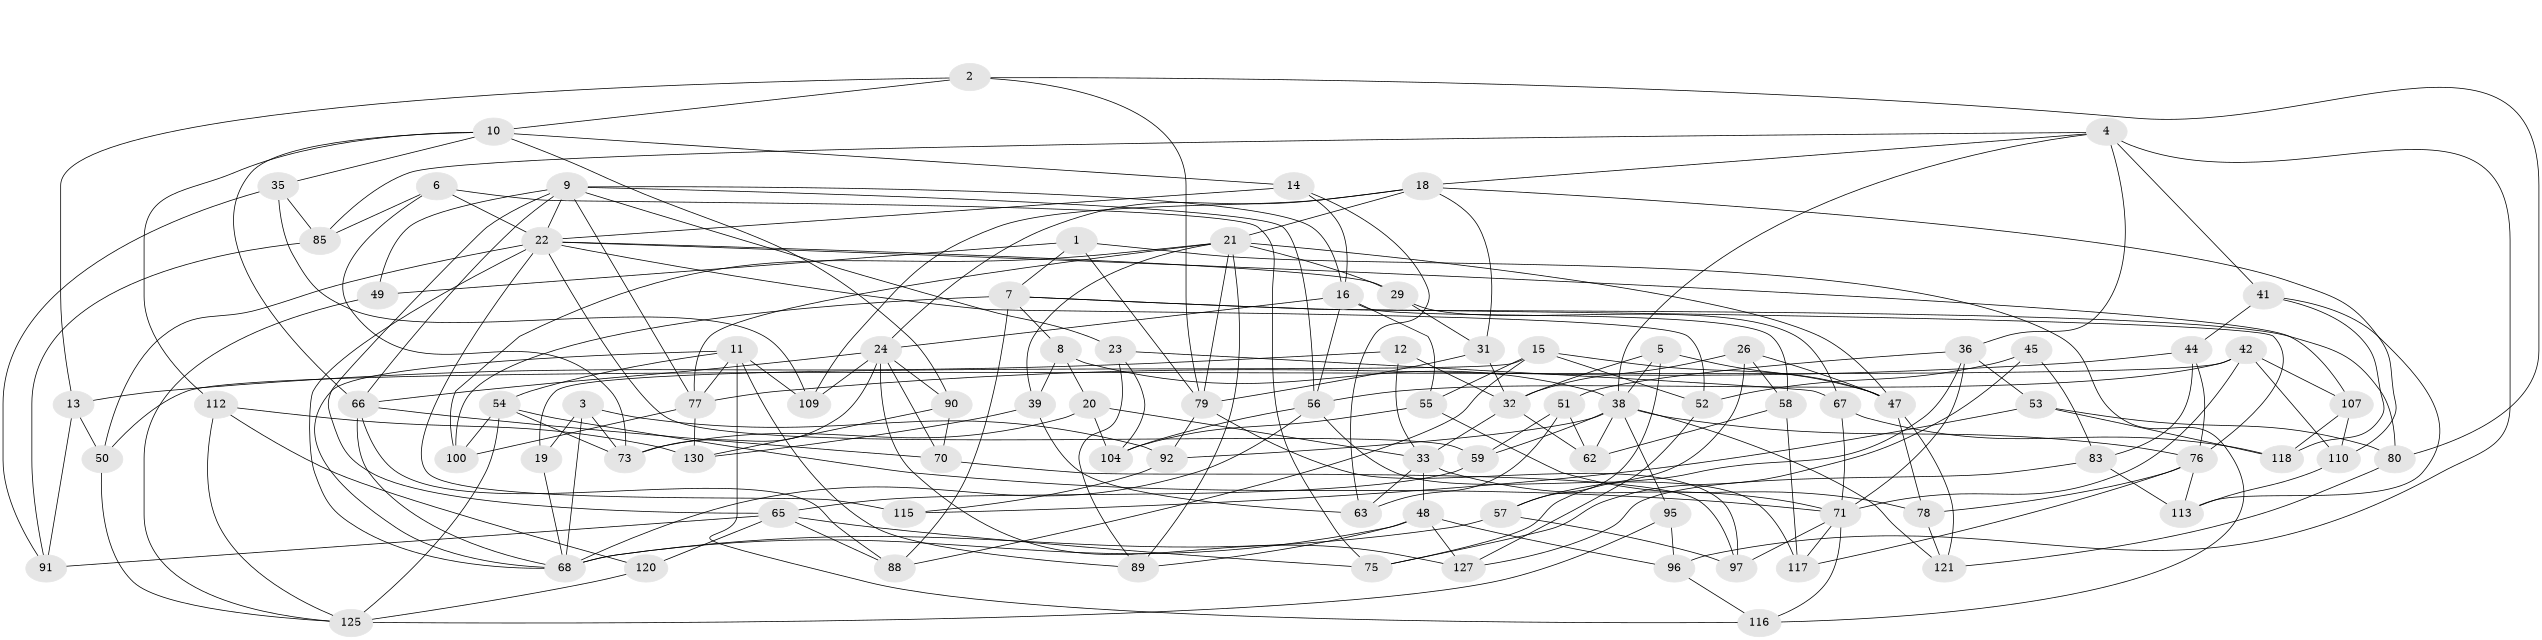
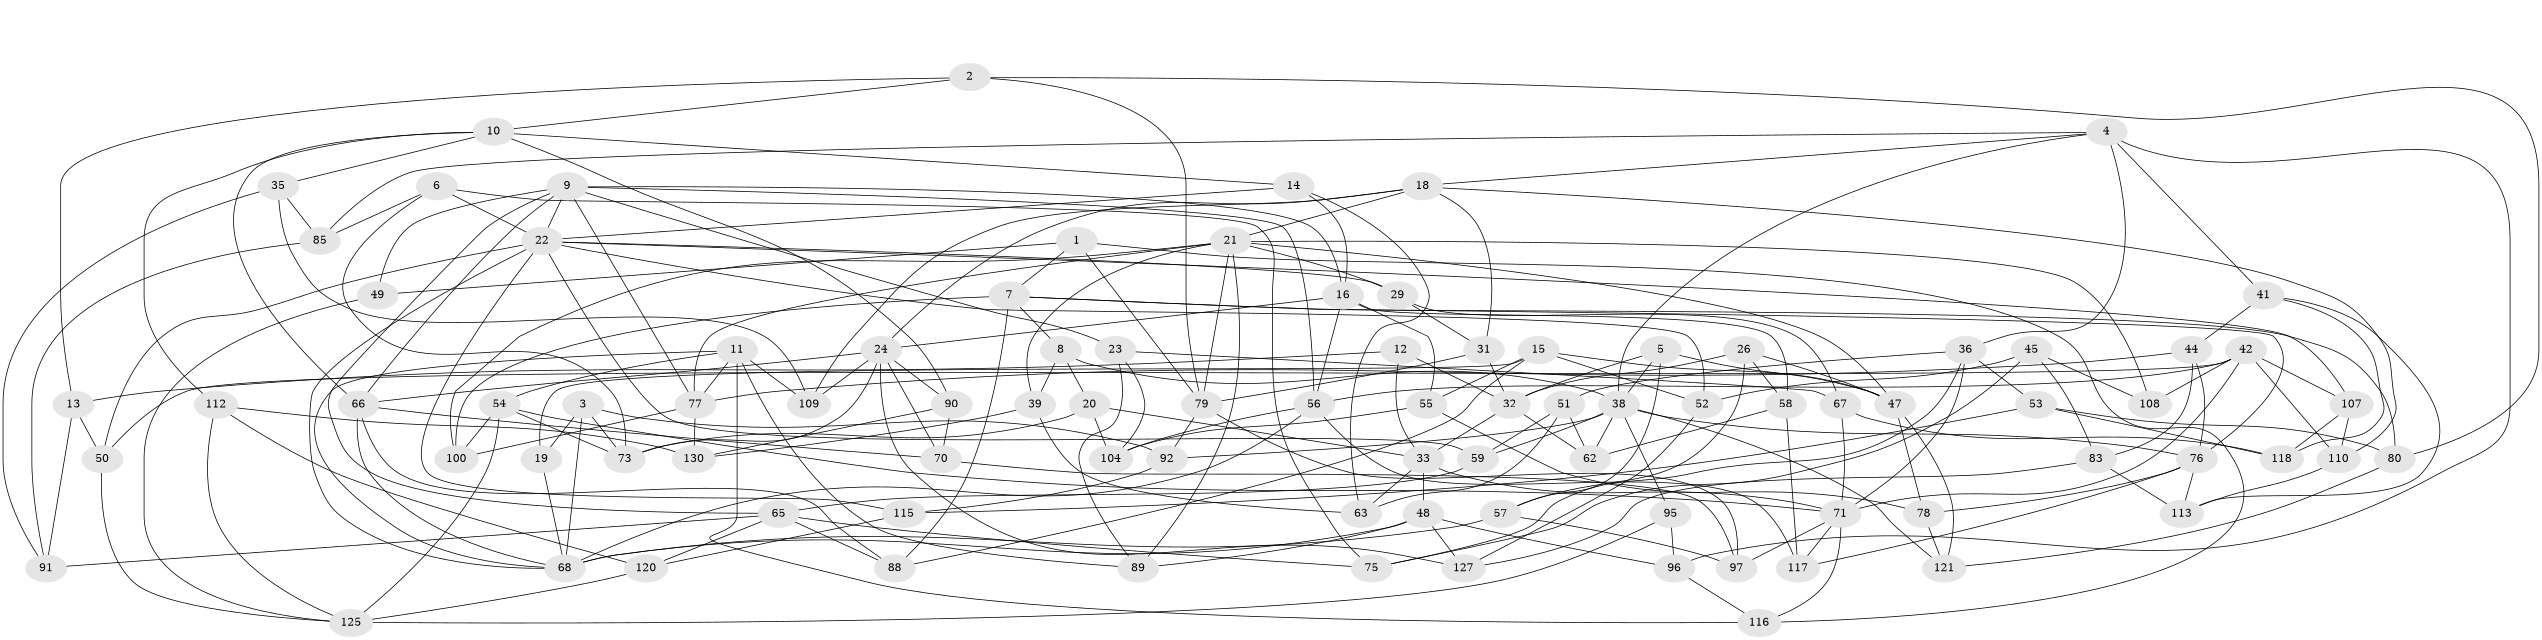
none -> (2150, 405)
none -> (726, 551)
